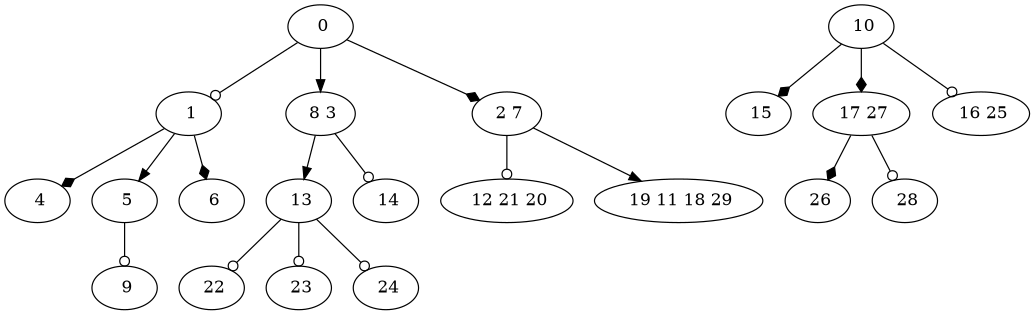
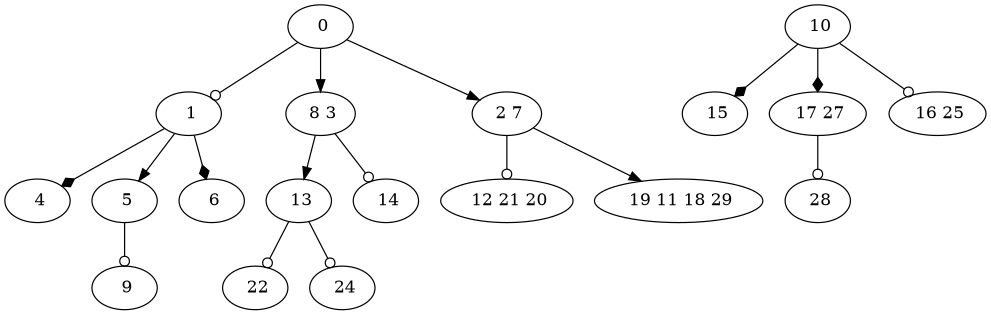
(406, 67) -> (408, 67)
(818, 201) -> none
(299, 288) -> none
